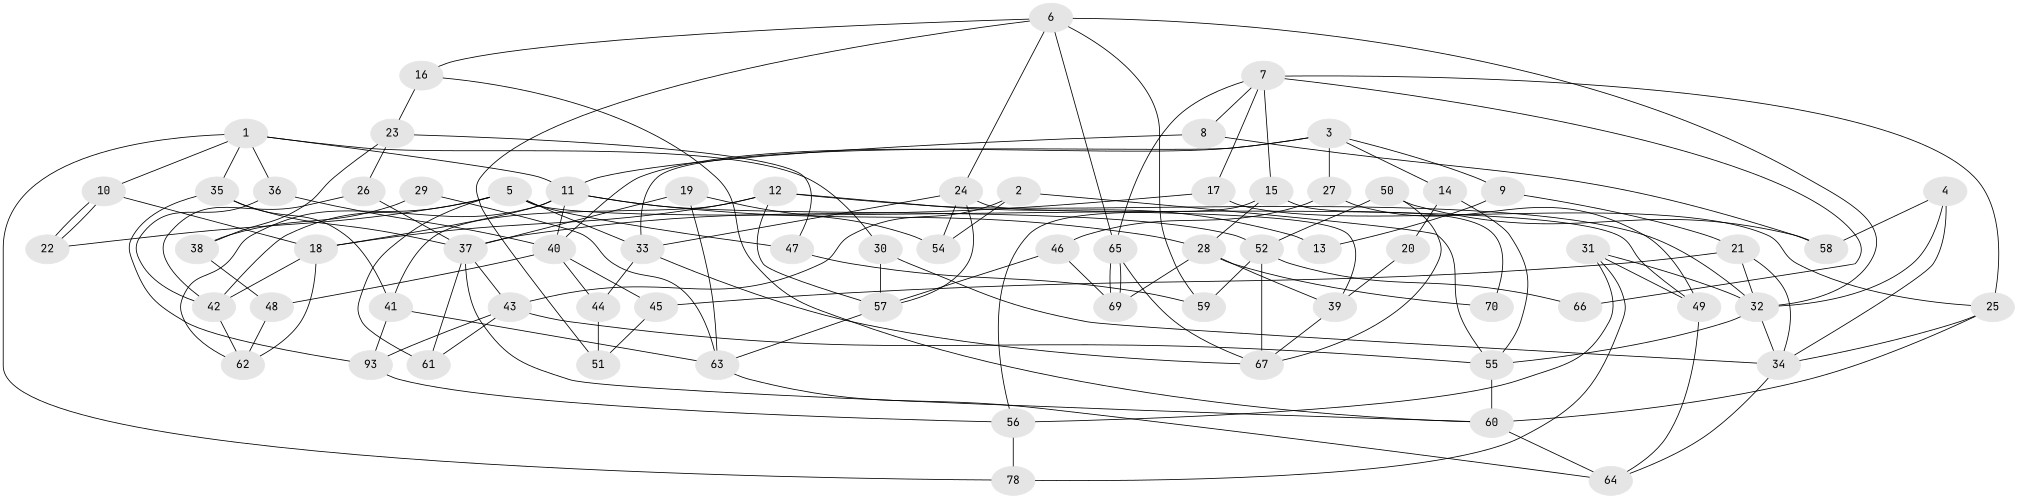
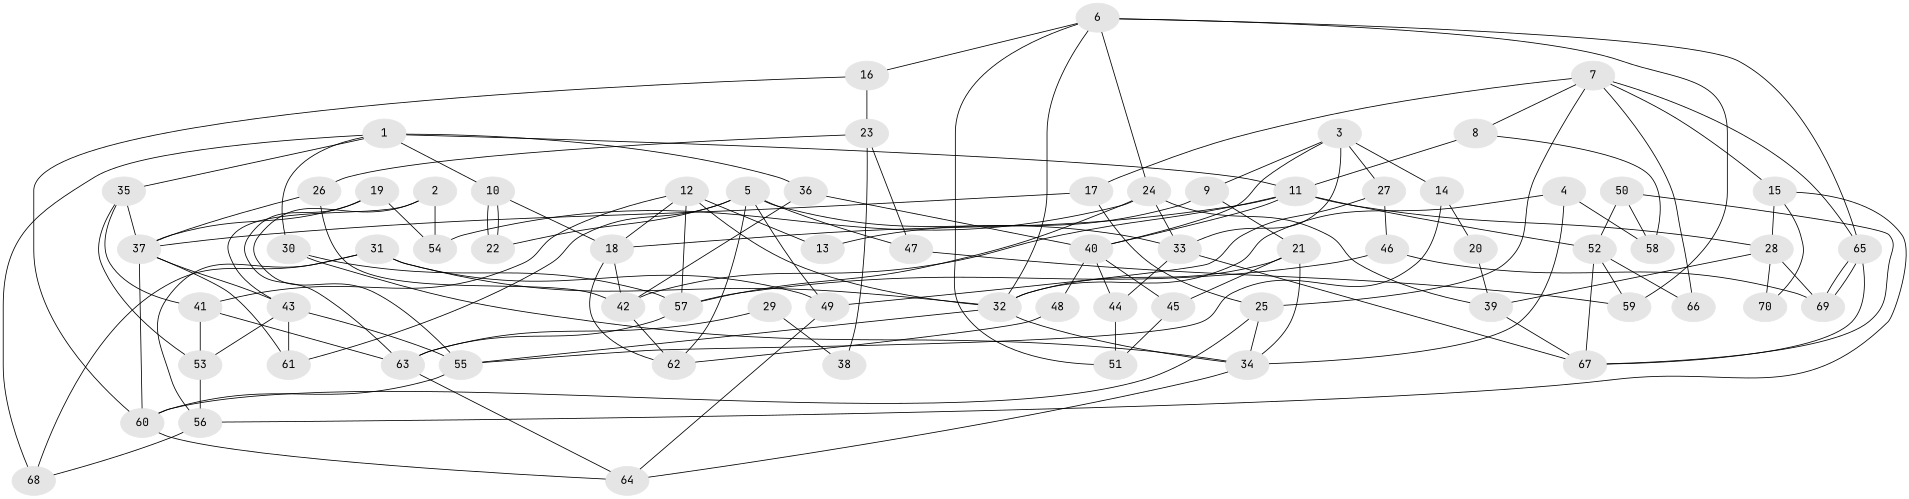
(233, 277) -> none
(371, 365) -> (200, 365)
(1013, 481) -> (34, 481)
